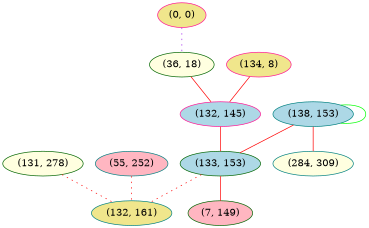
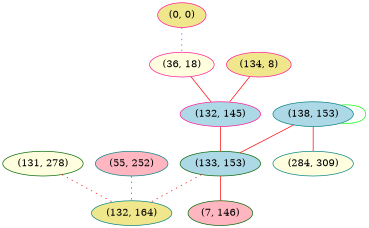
(182, 65) -> (182, 65)
(132, 213) -> (132, 213)
(220, 213) -> (220, 213)
